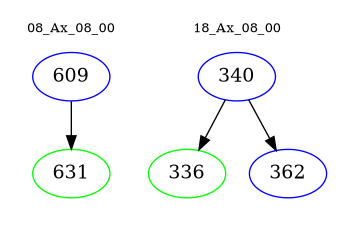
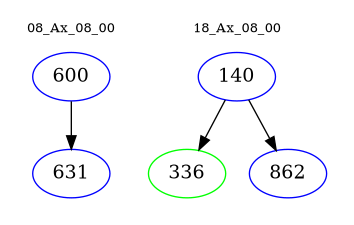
(71, 77) -> (71, 77)
(237, 77) -> (237, 77)
(71, 174) -> (71, 174)
(288, 174) -> (288, 174)
